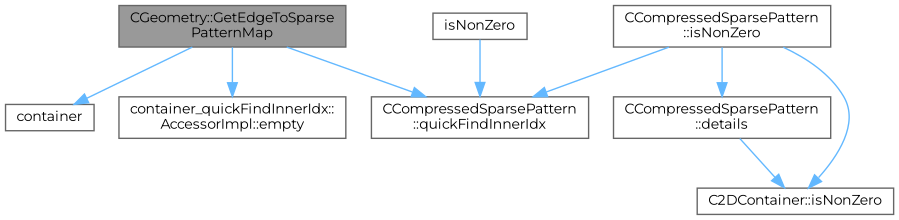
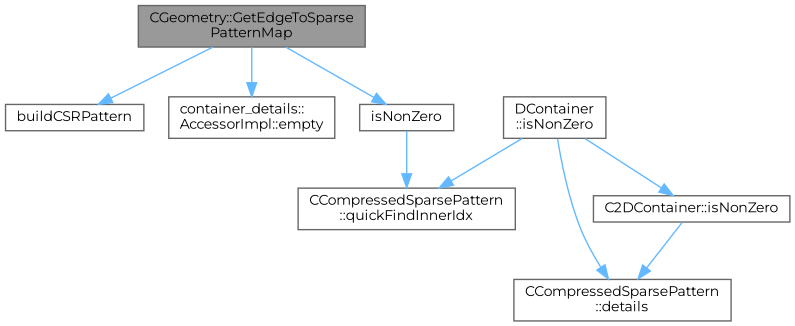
(722, 26) -> (555, 118)
(350, 70) -> (330, 72)
(50, 118) -> (75, 118)
(232, 118) -> (252, 118)
(757, 158) -> (664, 245)
